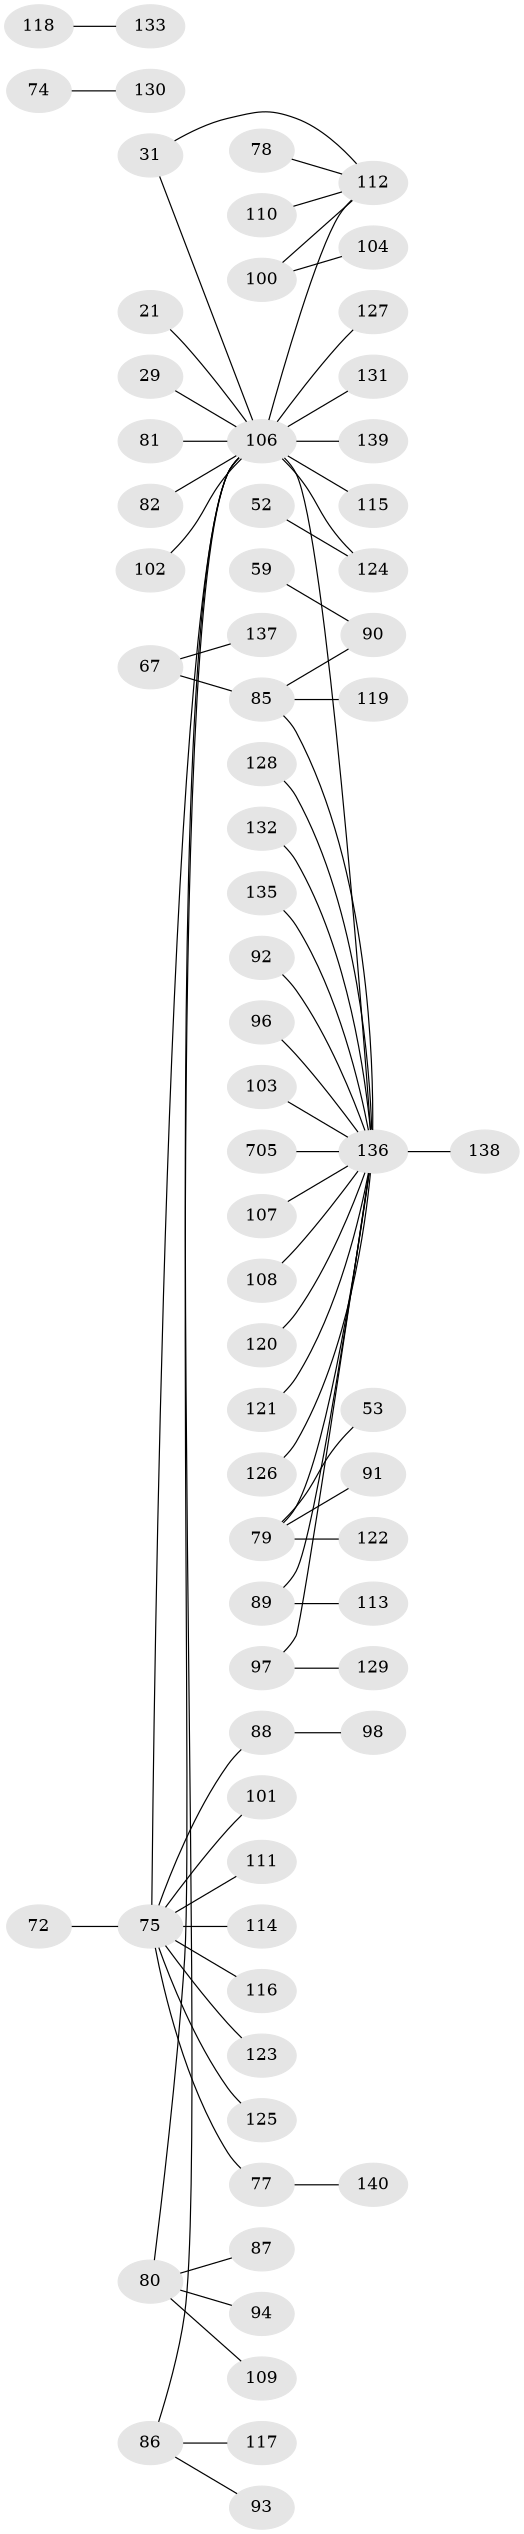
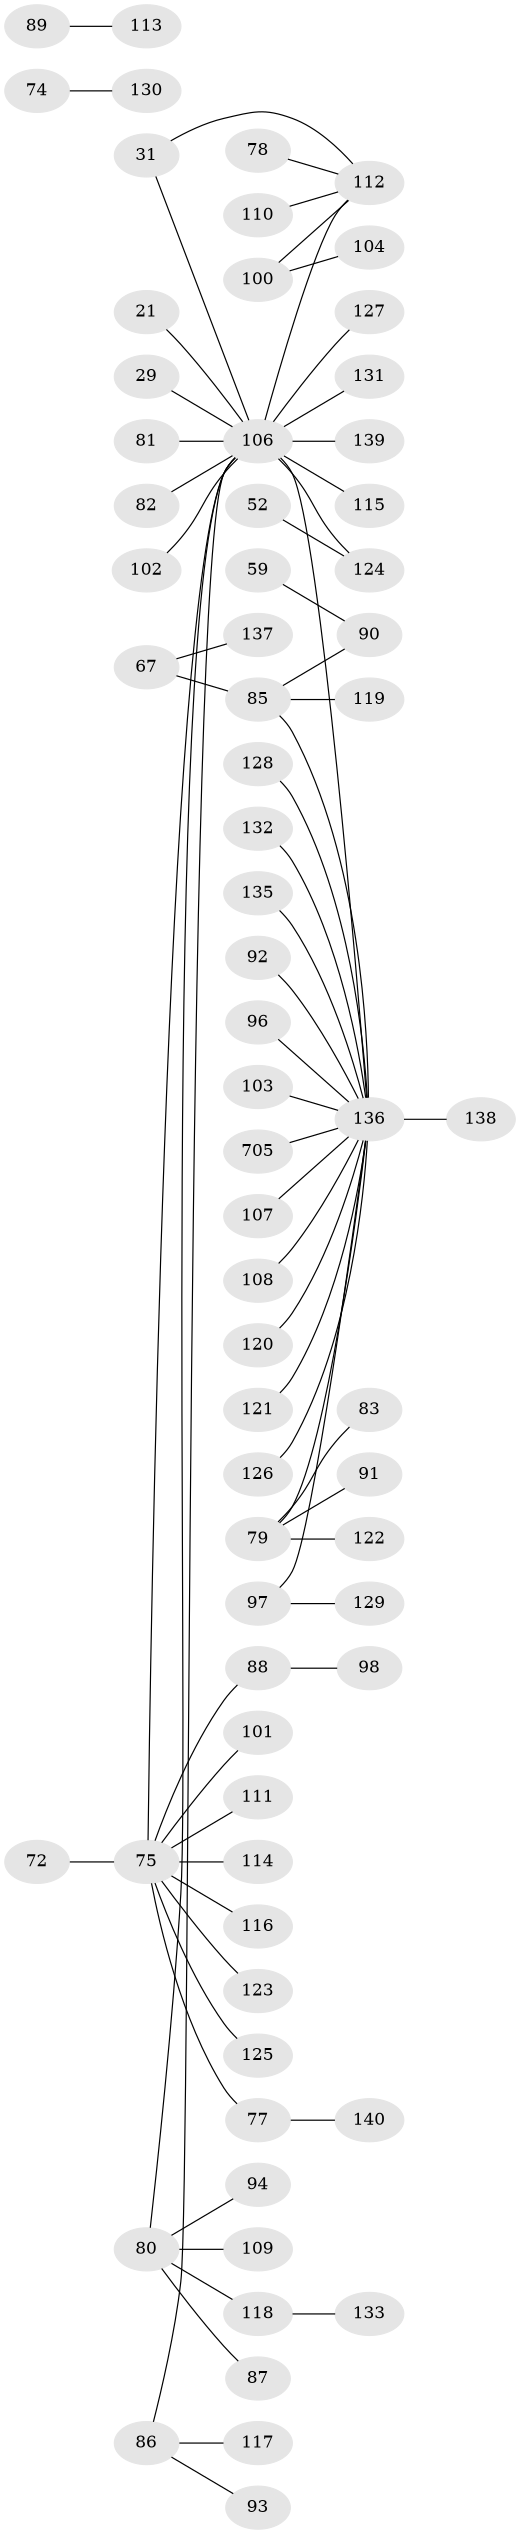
(336, 1383) -> none
(373, 1410) -> (370, 1410)
none -> (202, 2281)
